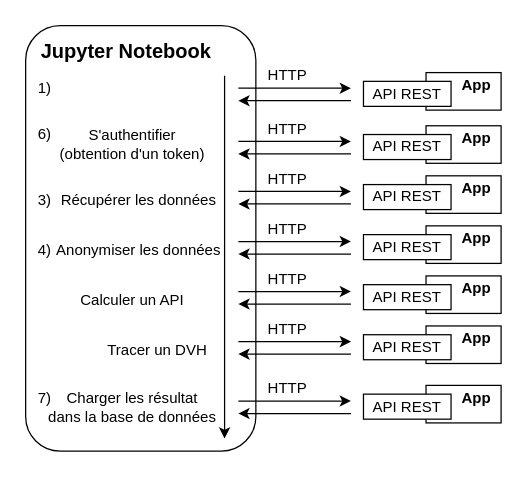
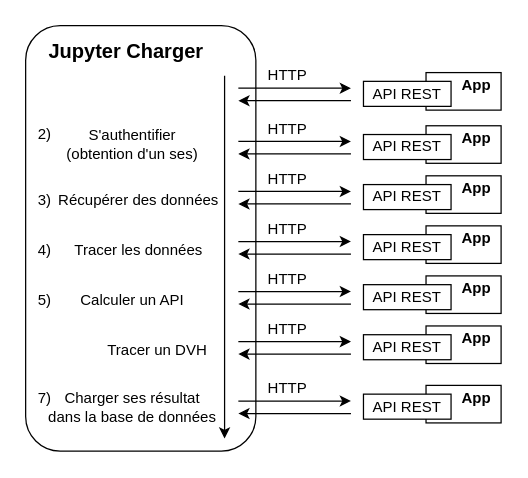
(126, 51) -> (126, 51)
(44, 85) -> none
(45, 132) -> (45, 132)
(133, 144) -> (133, 144)
(139, 201) -> (139, 201)
(139, 251) -> (139, 251)
none -> (44, 298)
(133, 407) -> (133, 407)
